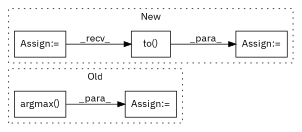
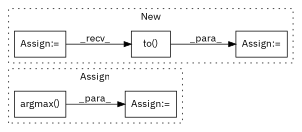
(96, 77) -> (96, 77)
